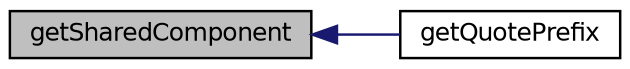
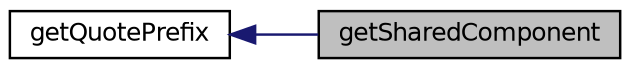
(369, 35) -> (287, 35)
